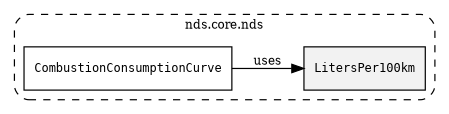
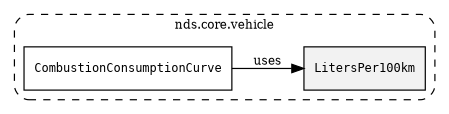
(225, 26) -> (225, 26)
